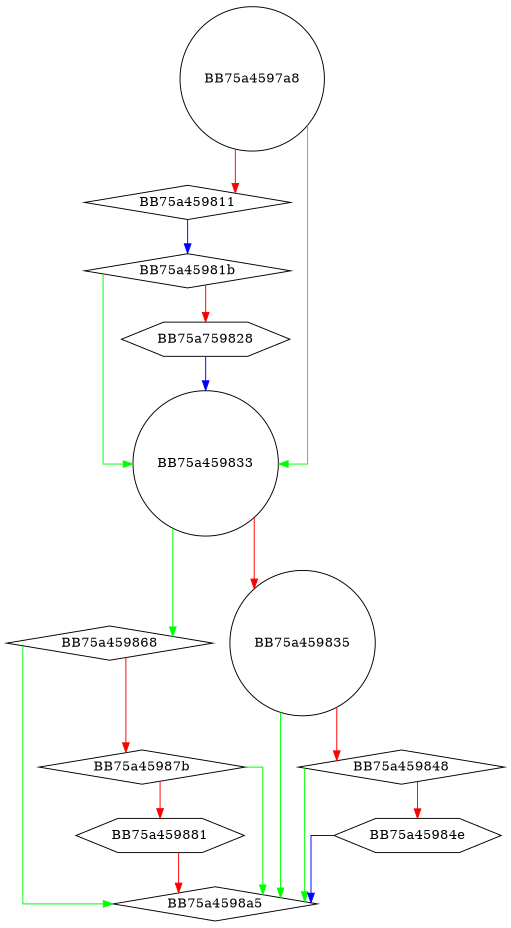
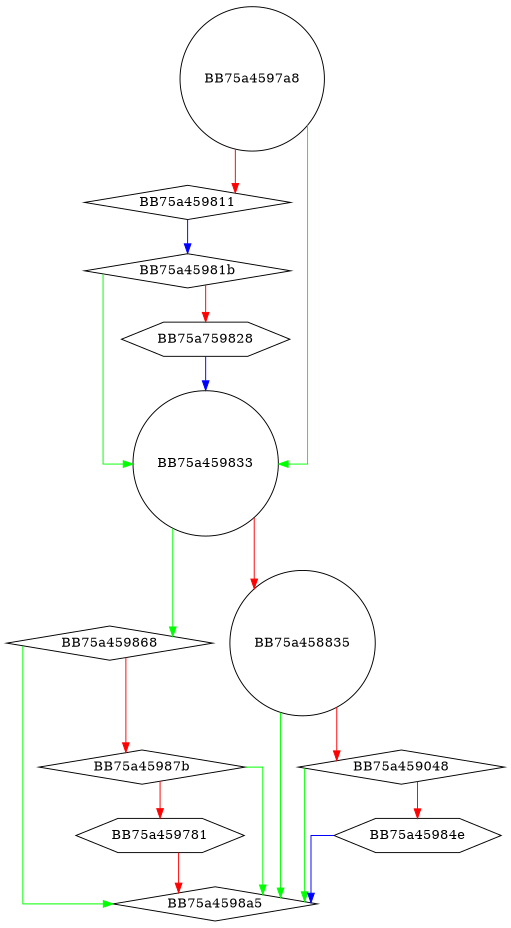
(303, 643) -> (303, 643)
(401, 767) -> (401, 767)
(160, 835) -> (160, 835)
